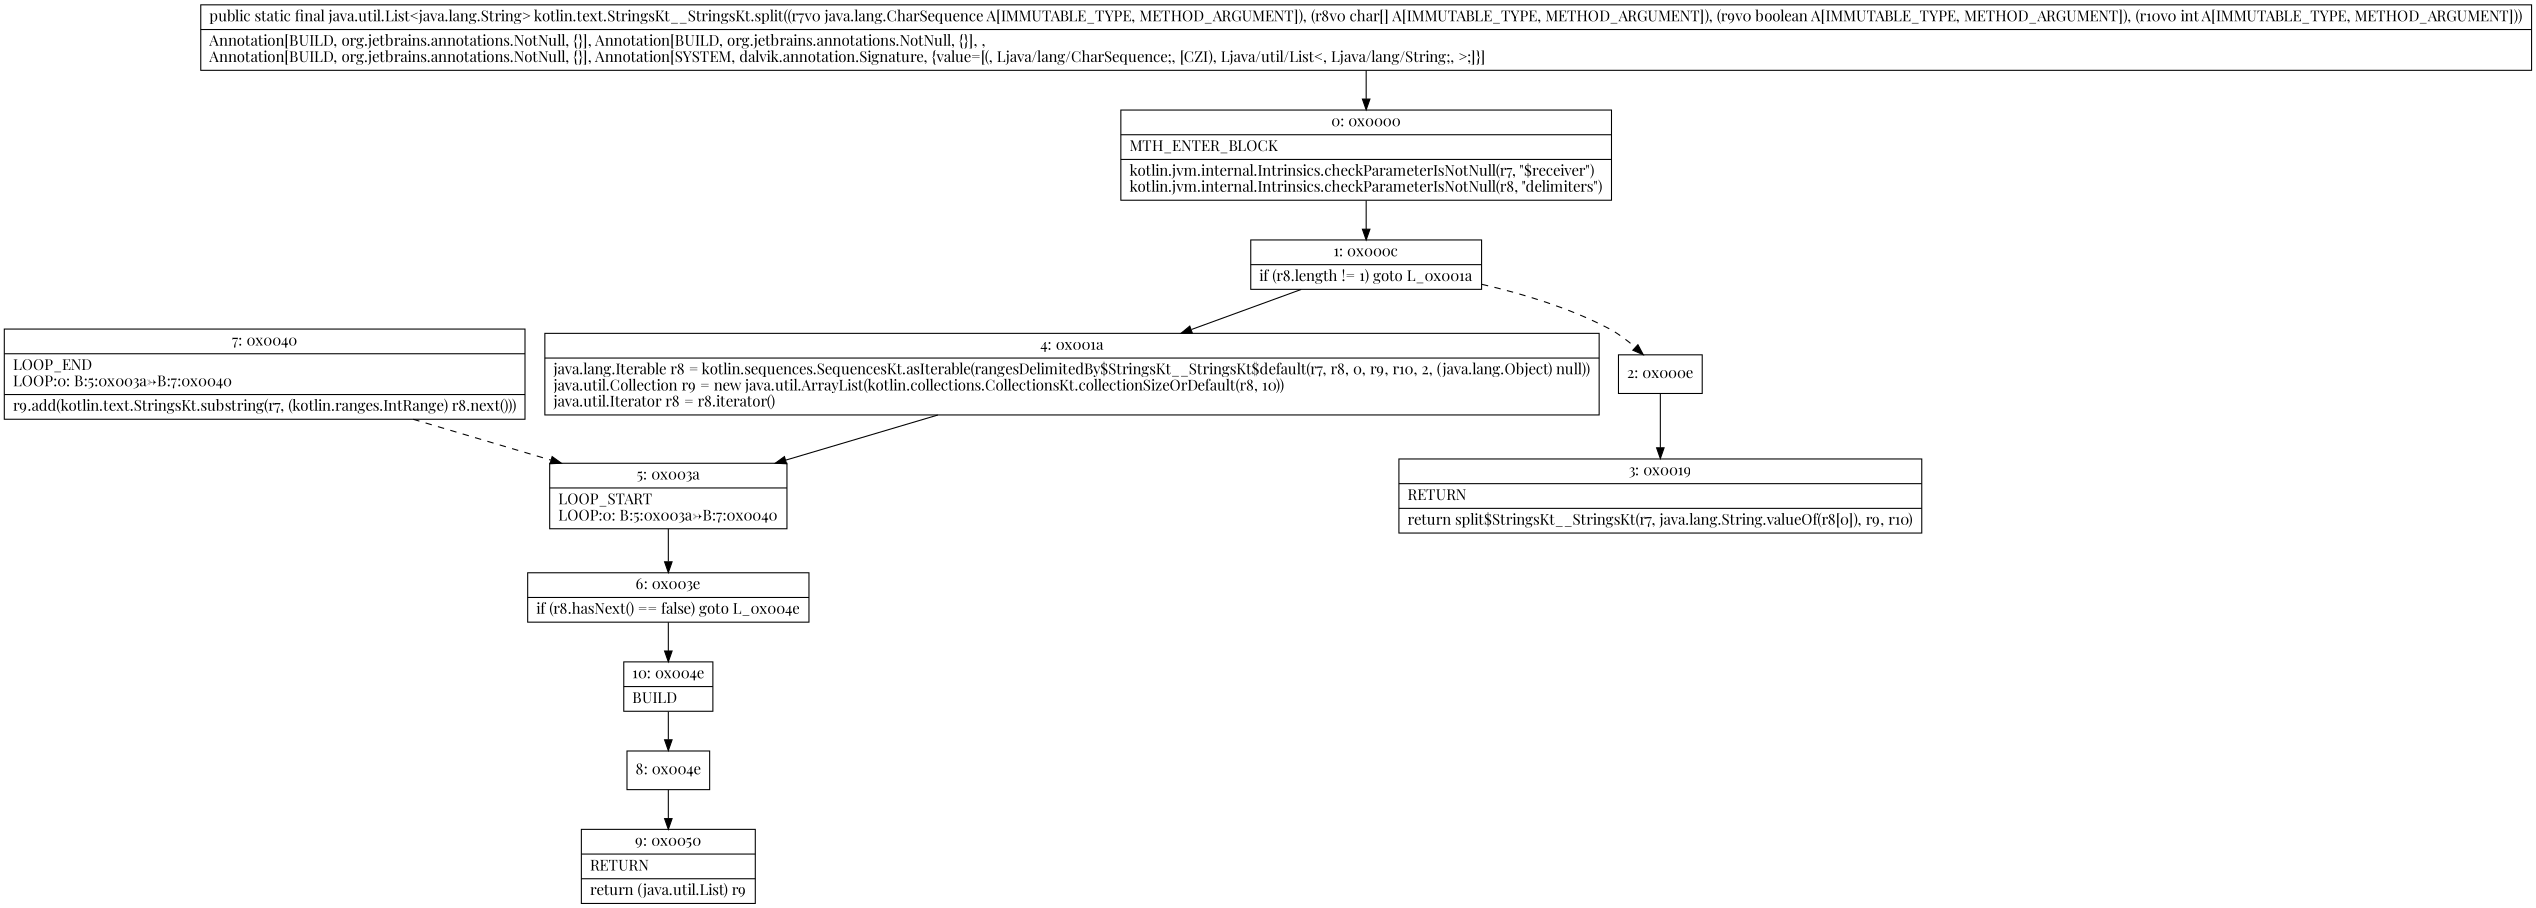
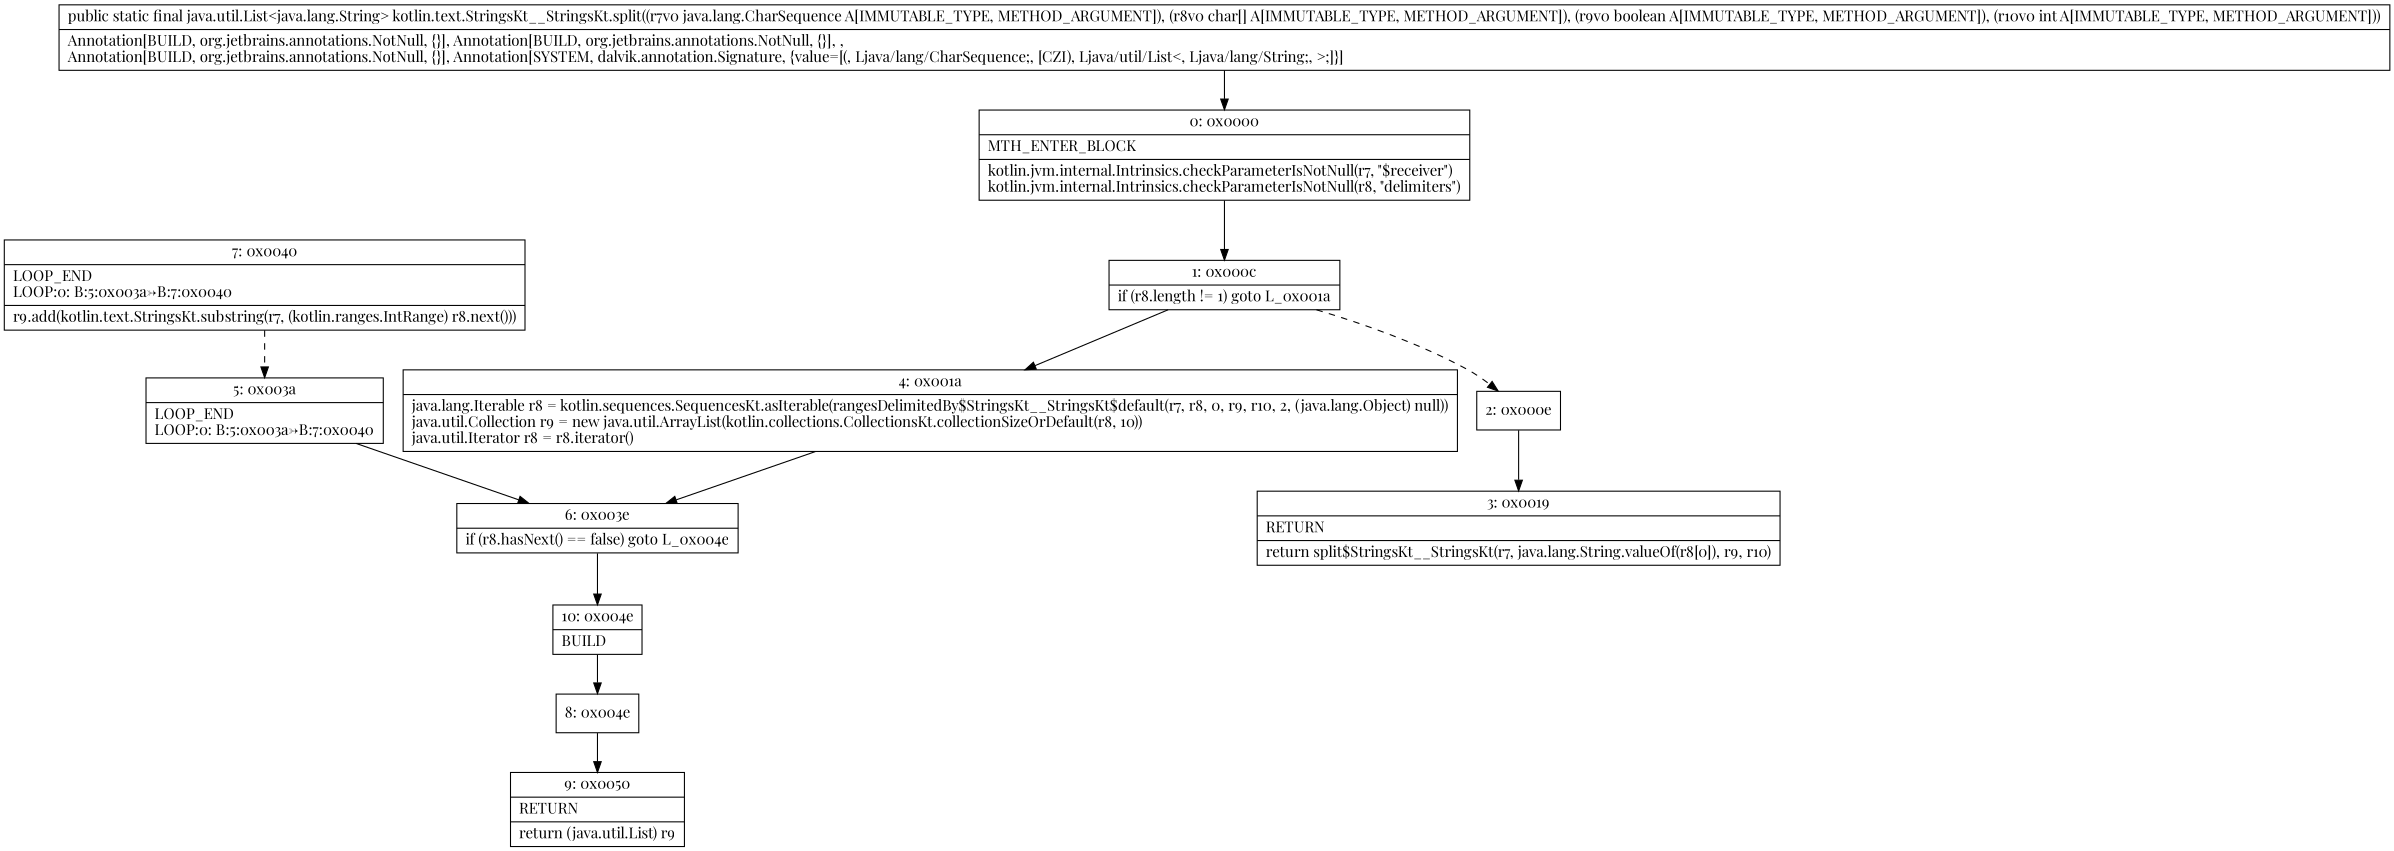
(862, 438) -> (746, 476)
(606, 500) -> (194, 414)
